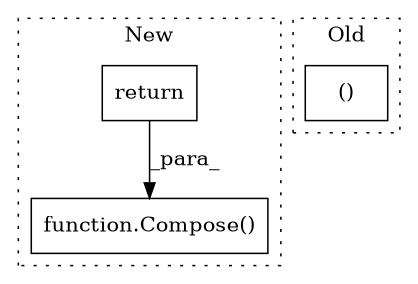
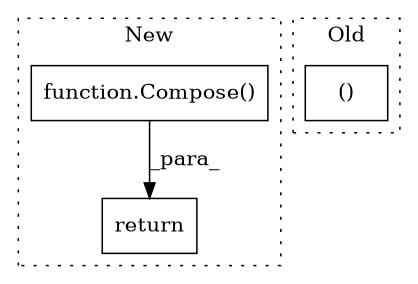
(150, 152) -> (150, 152)
